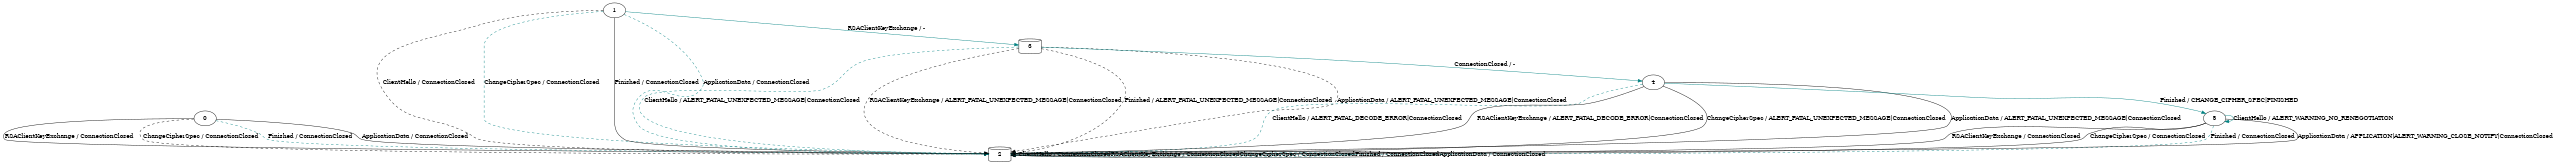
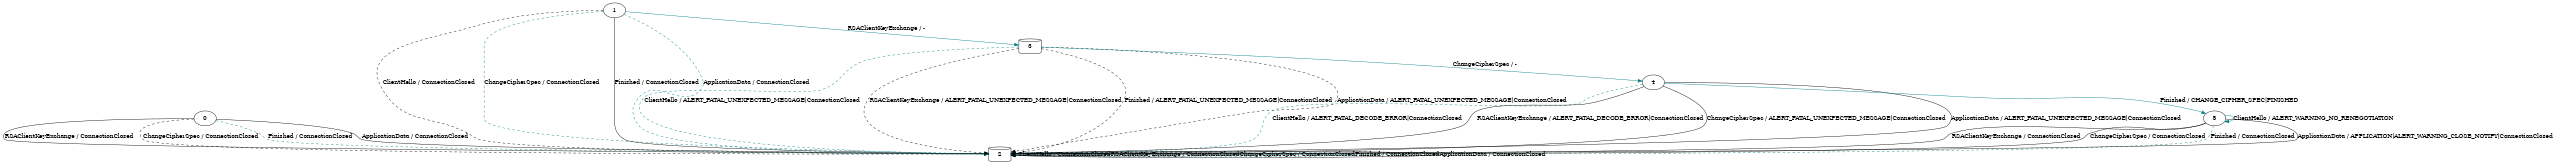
(1485, 64) -> (1485, 64)
